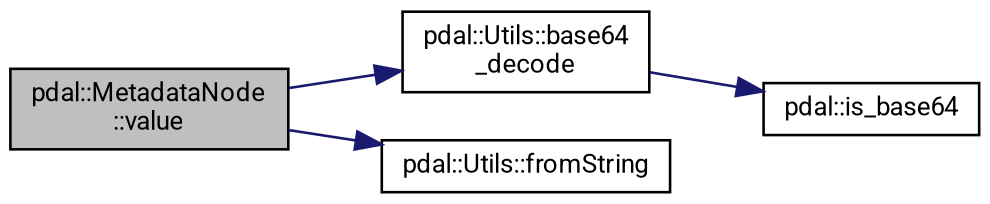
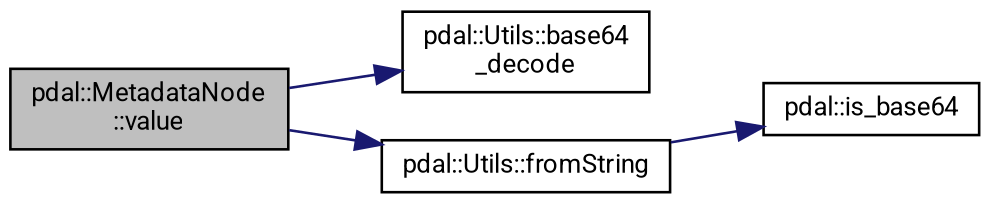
(693, 80) -> (704, 137)
